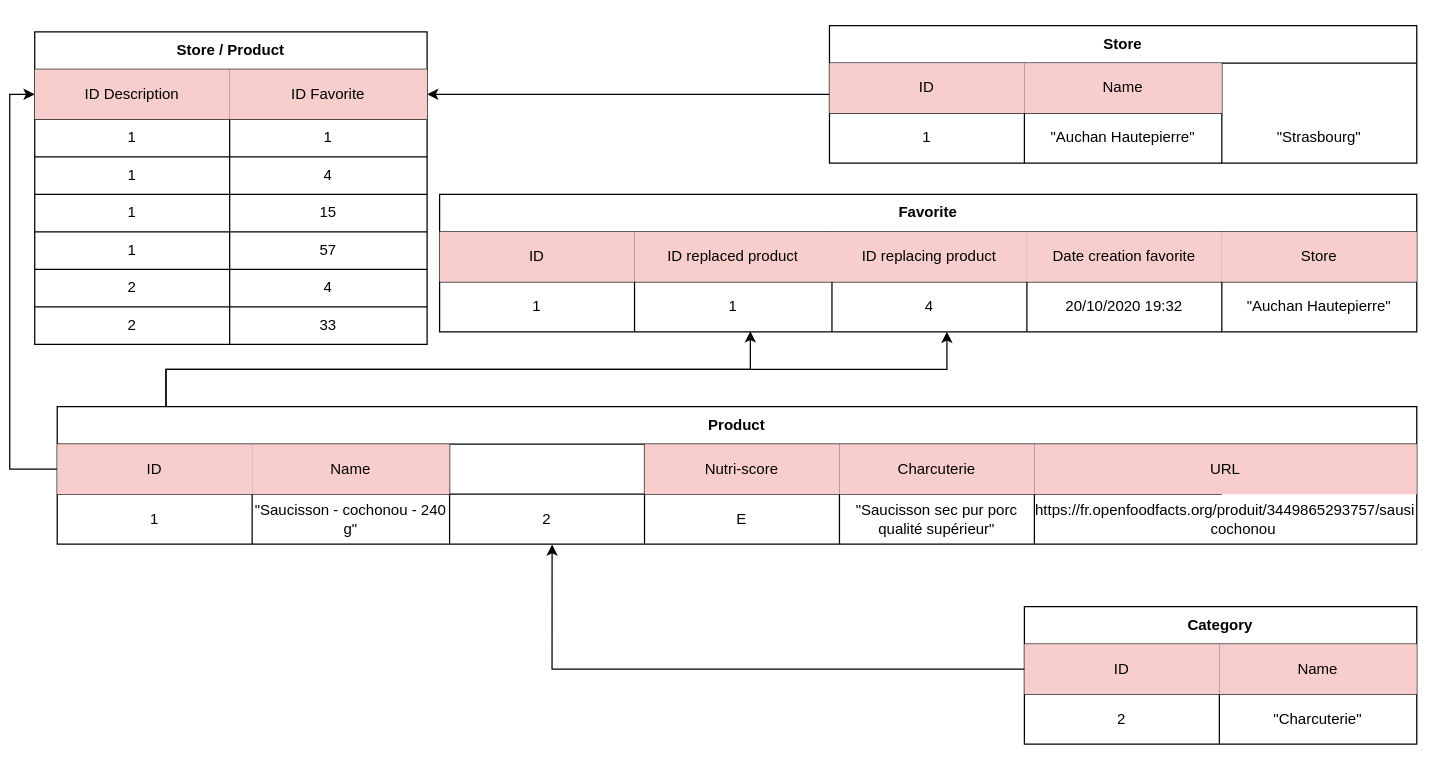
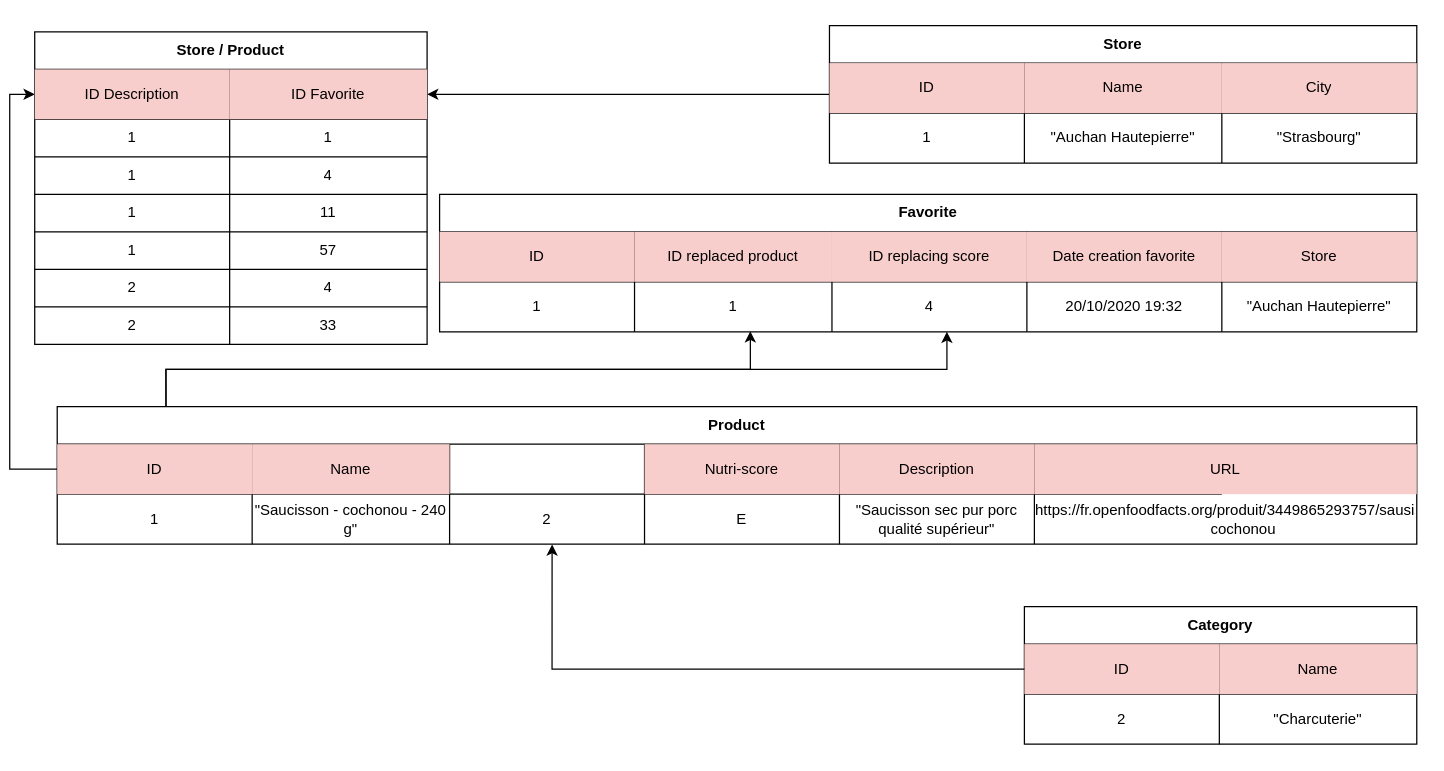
none -> (1319, 88)
(328, 213) -> (328, 213)
(929, 257) -> (929, 257)
(937, 469) -> (937, 469)
